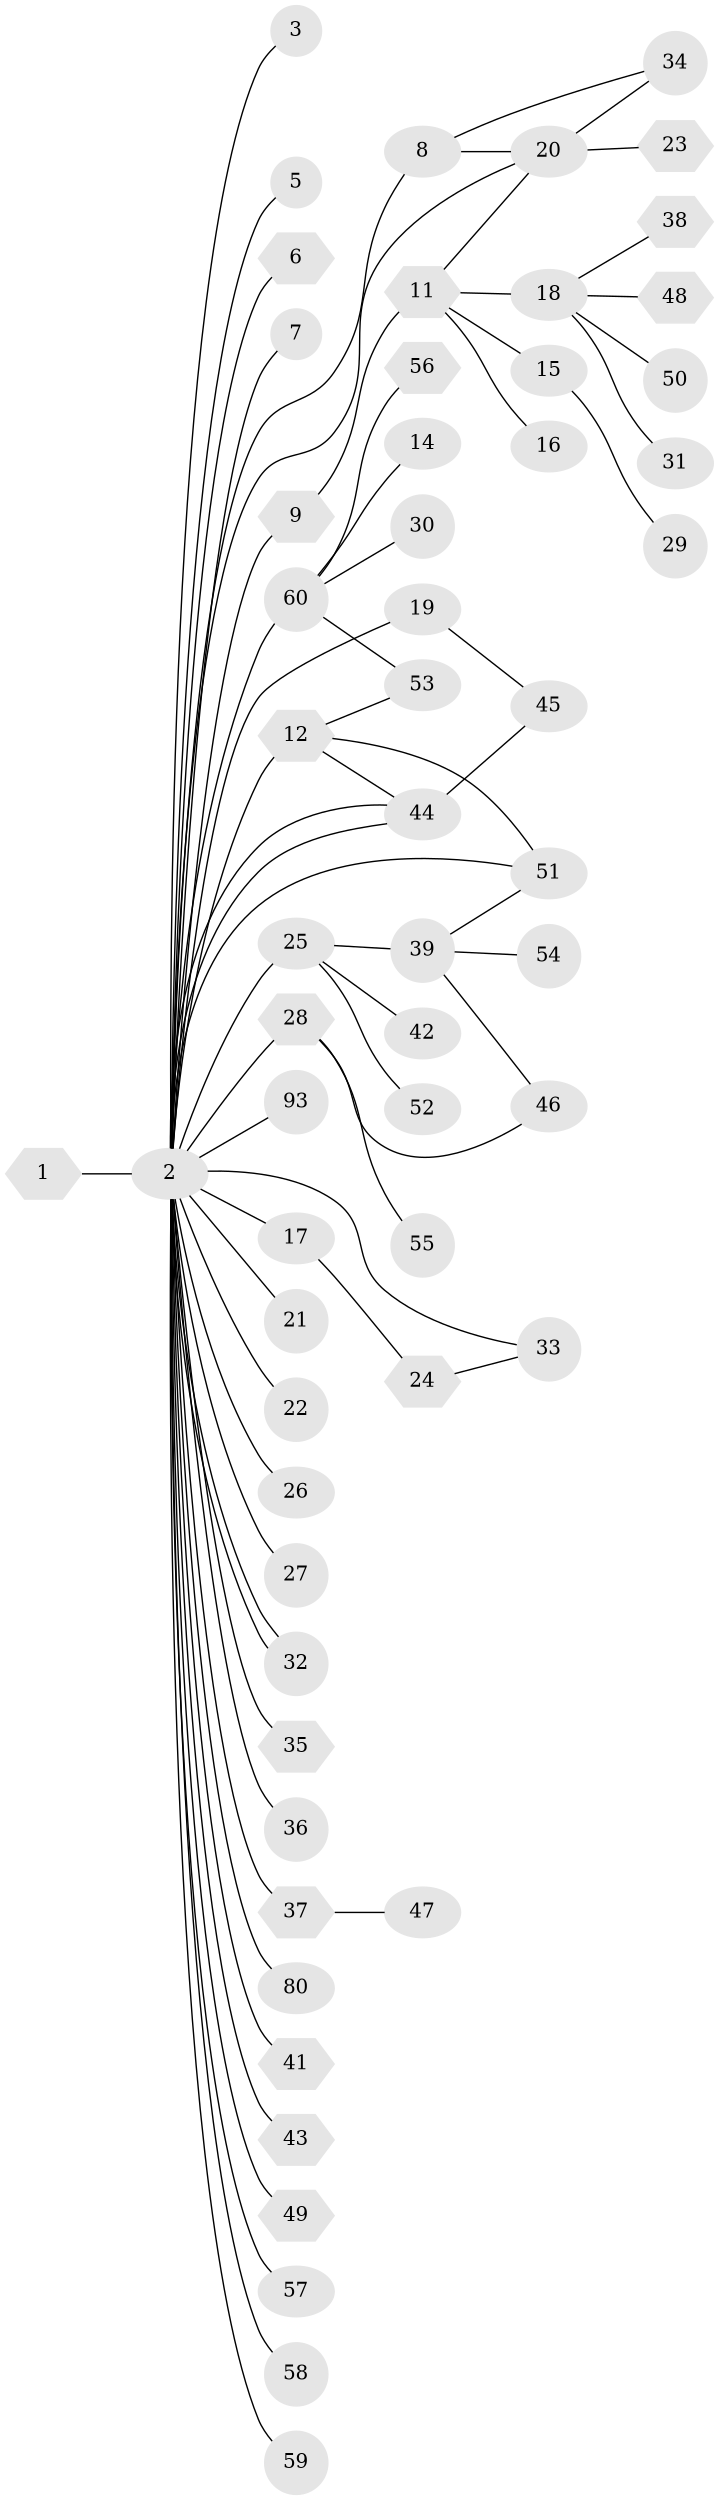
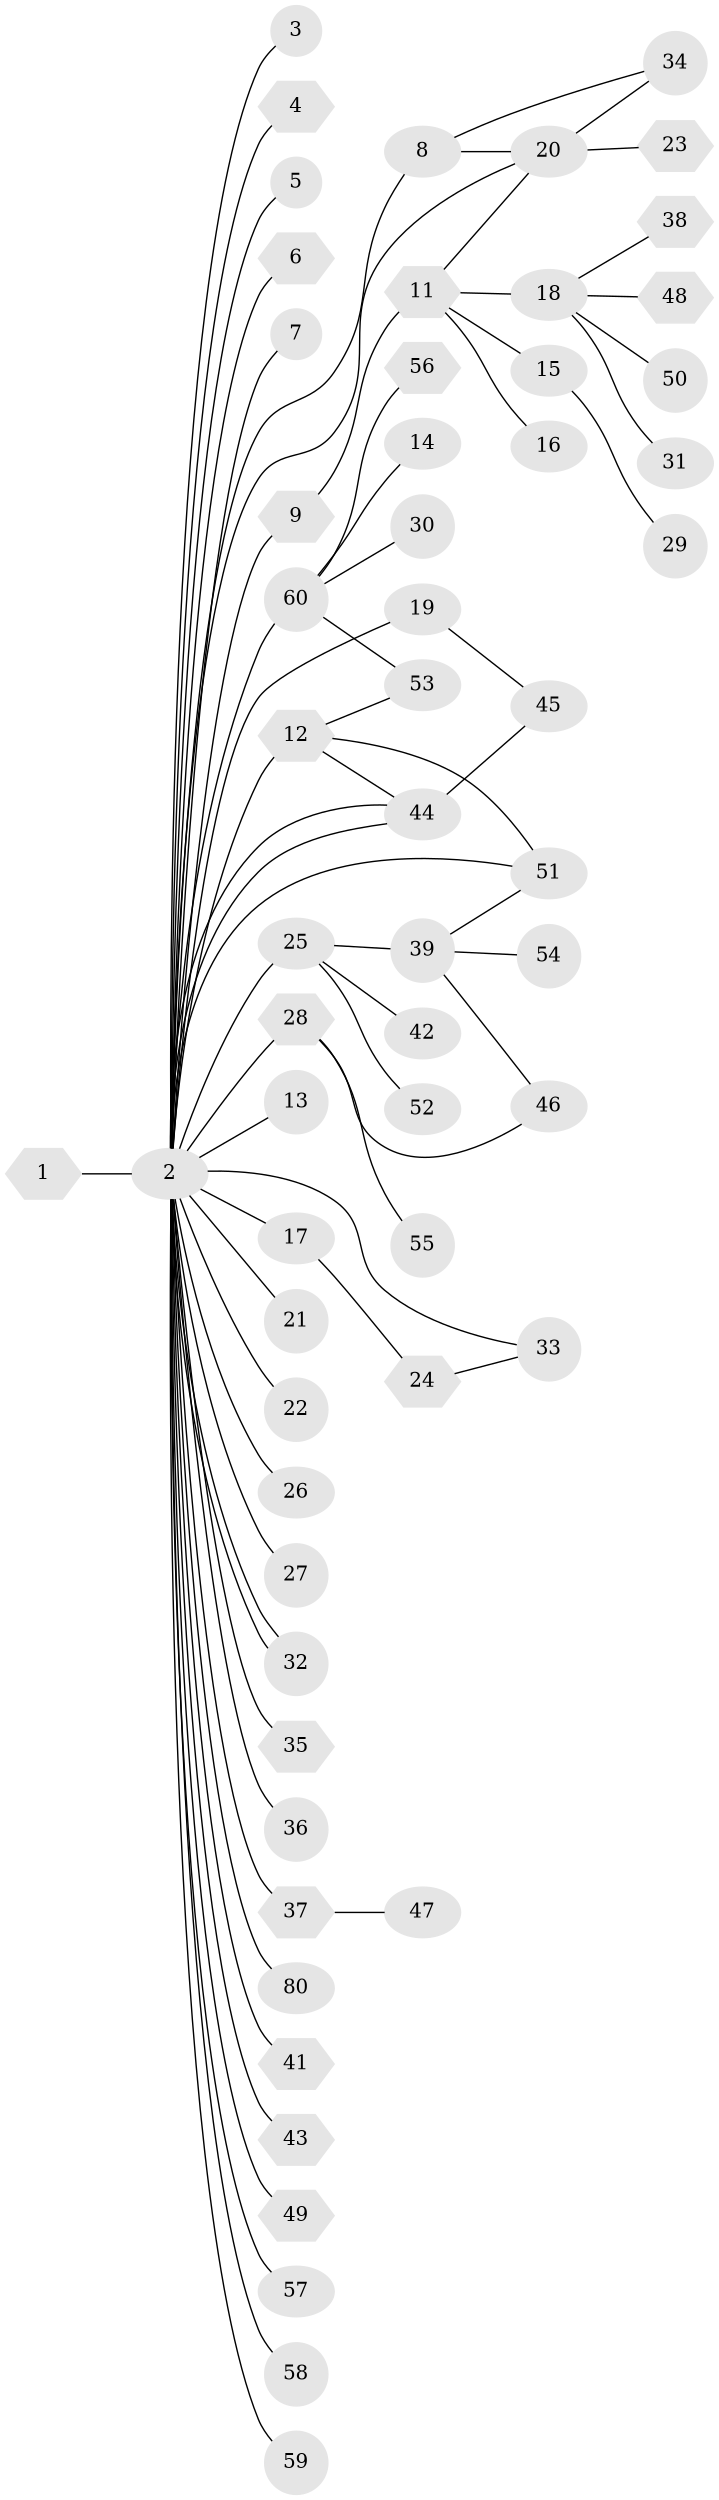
none -> (296, 107)
(296, 1102) -> (296, 1102)
